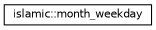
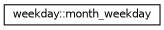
(78, 15) -> (82, 15)
